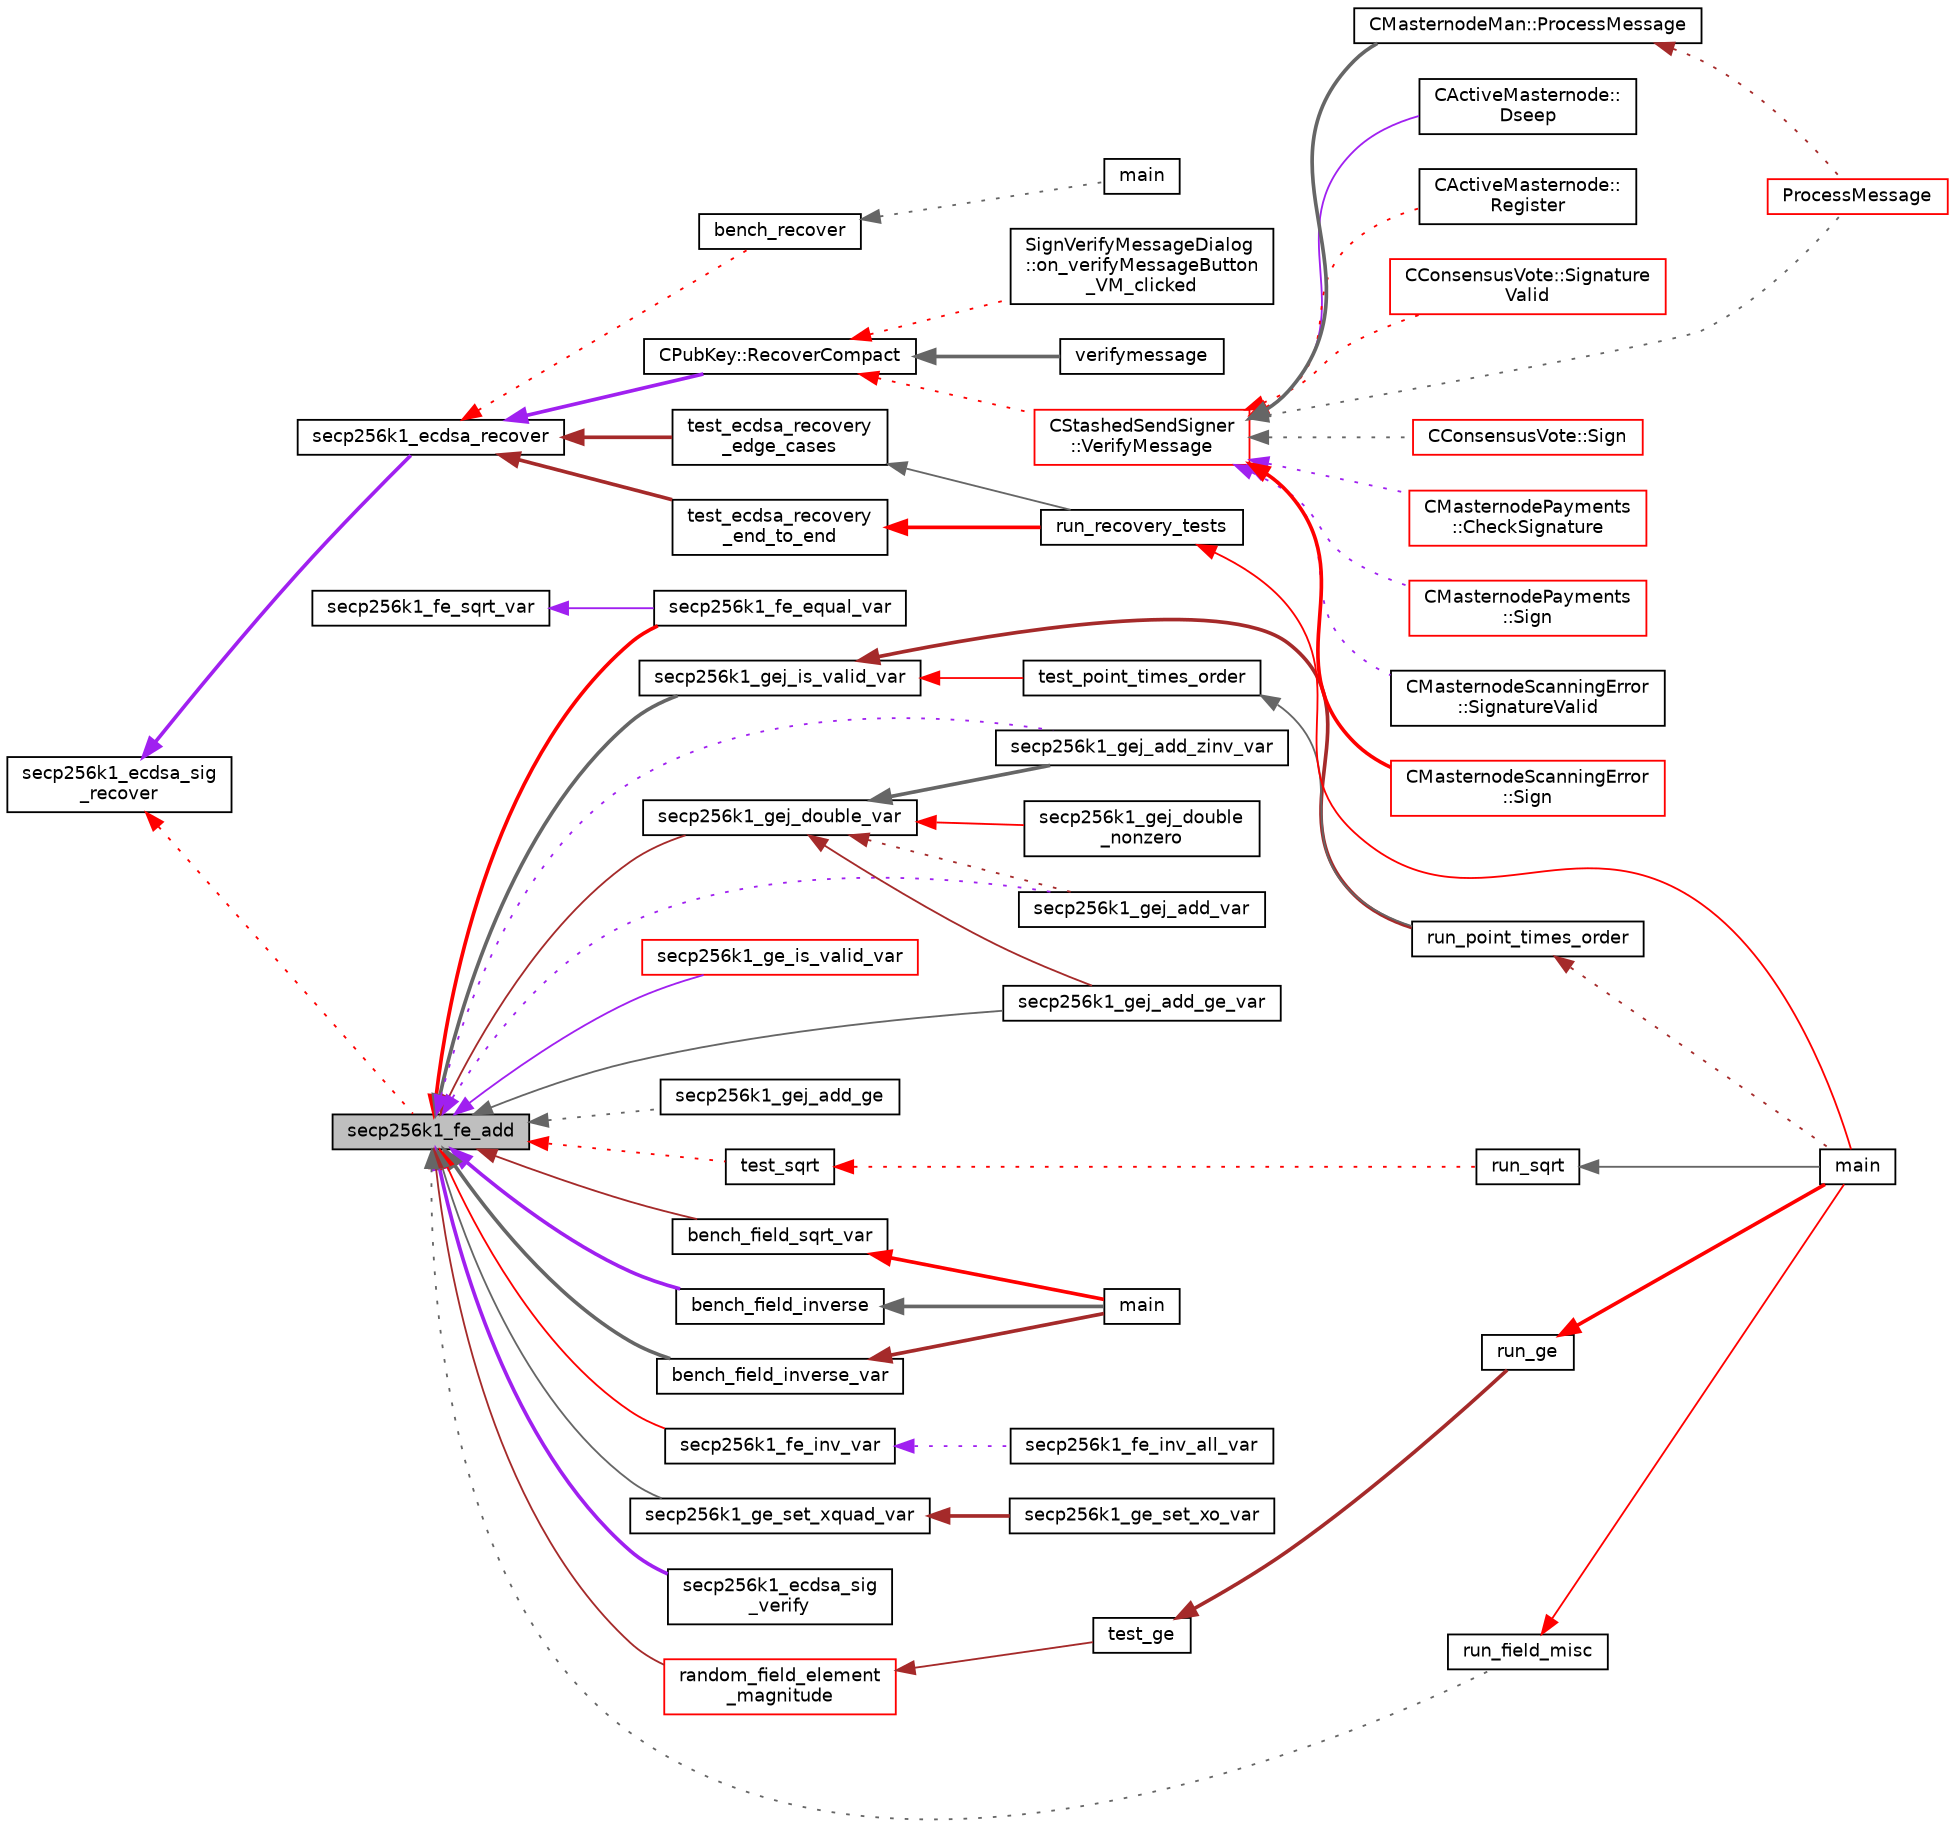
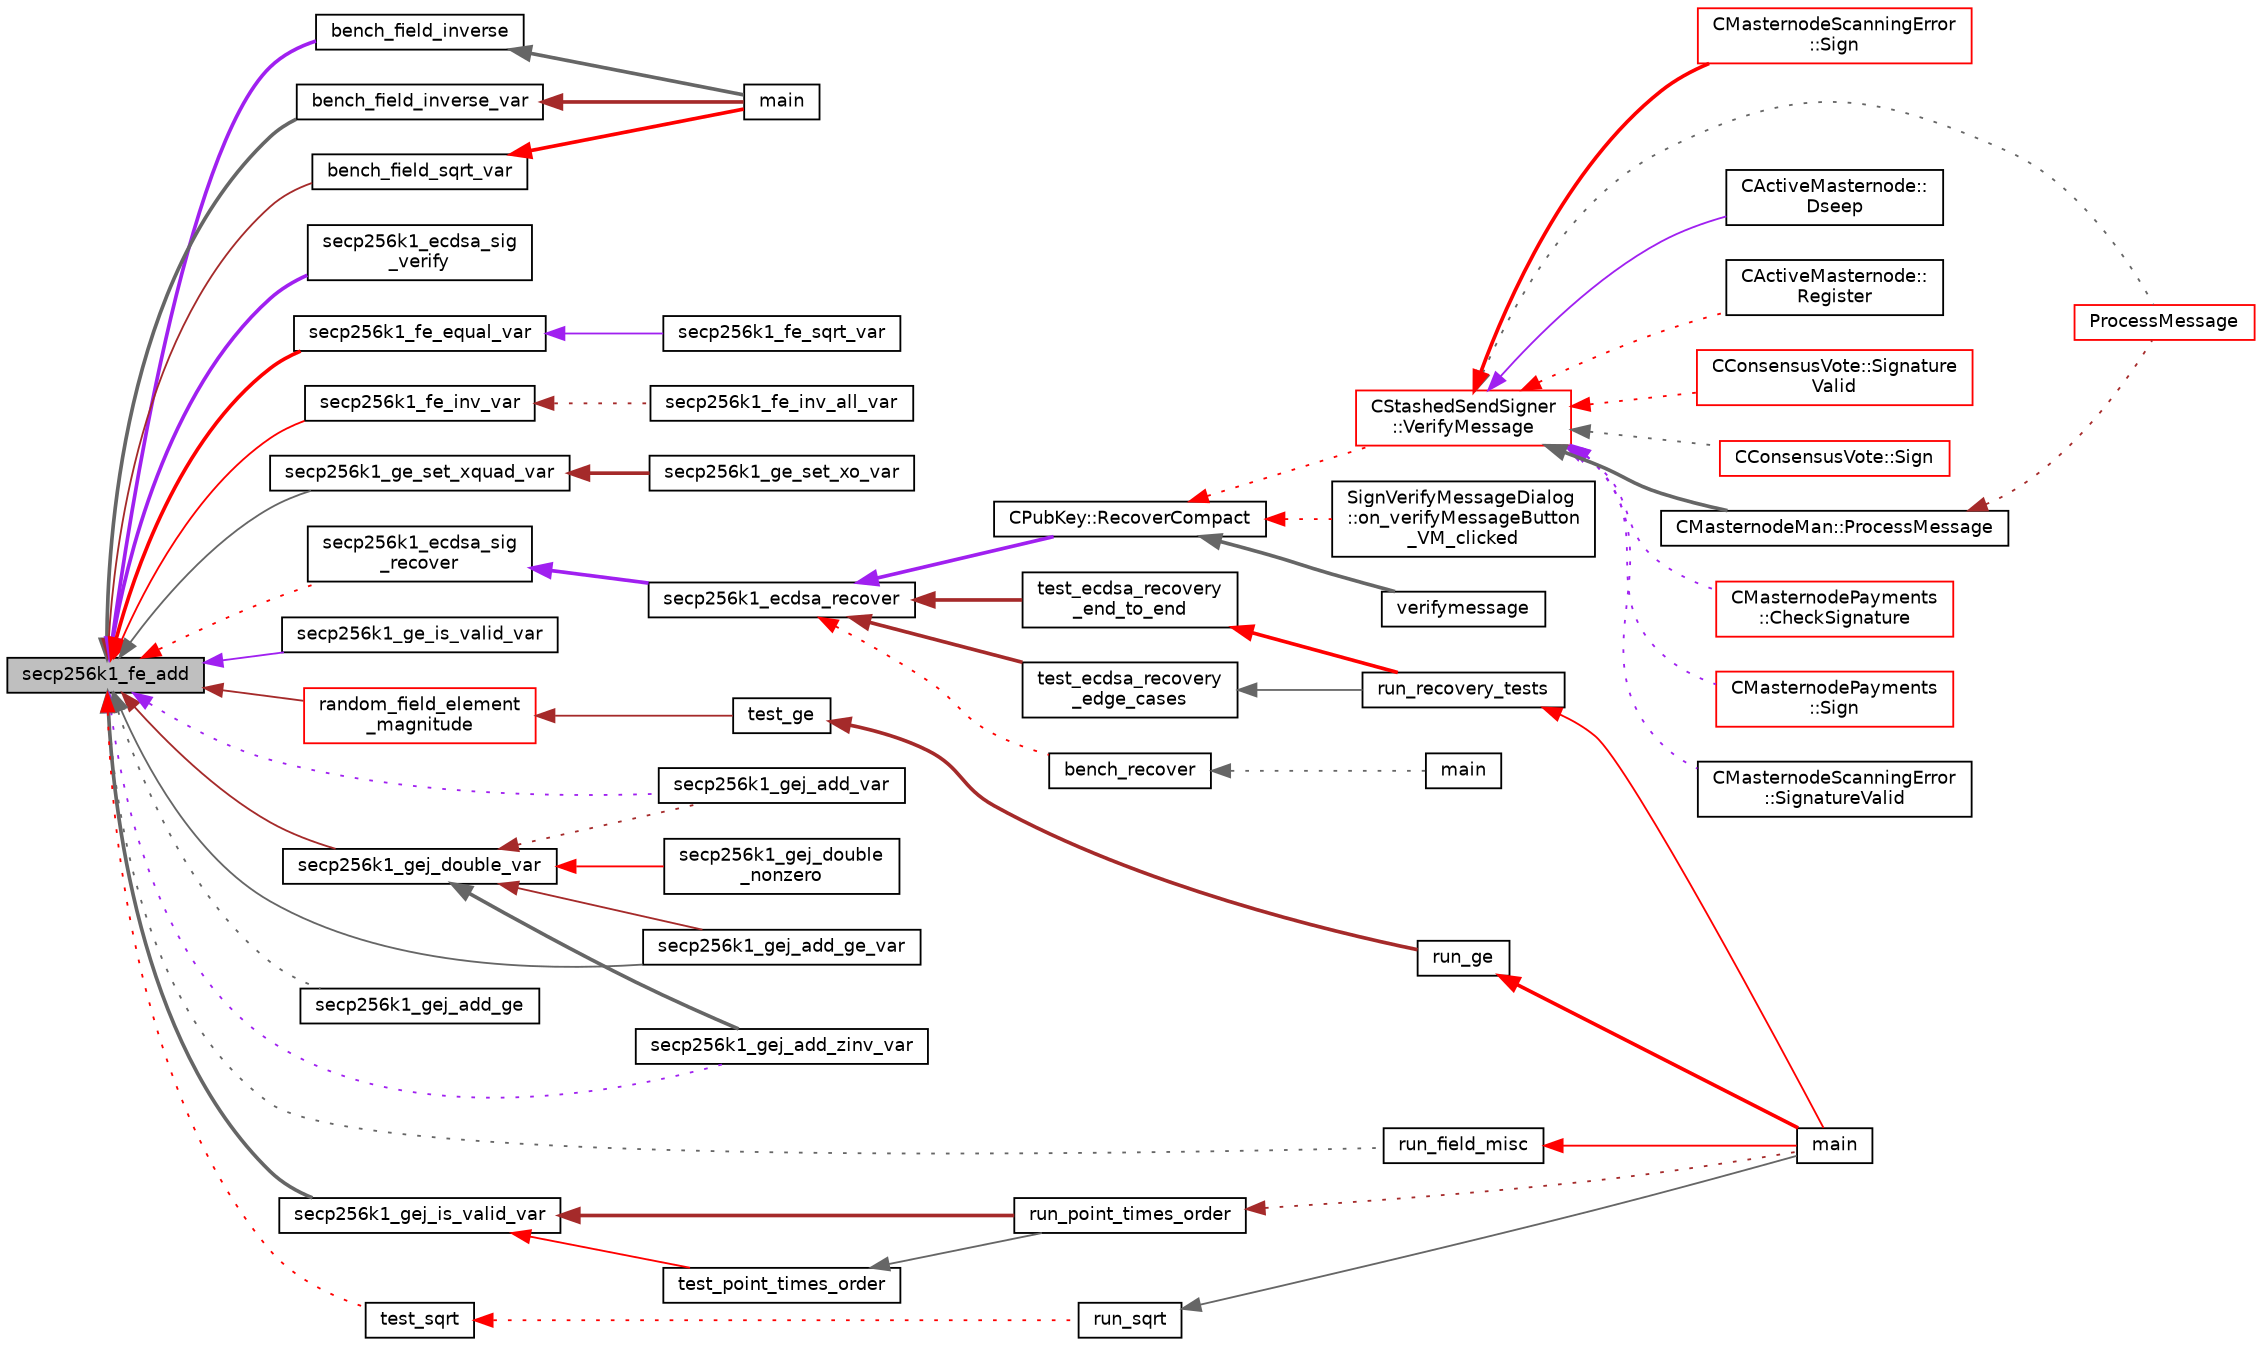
(611, 608) -> (614, 334)
(780, 957) -> (420, 635)
(286, 970) -> (239, 612)
(962, 1446) -> (602, 403)
